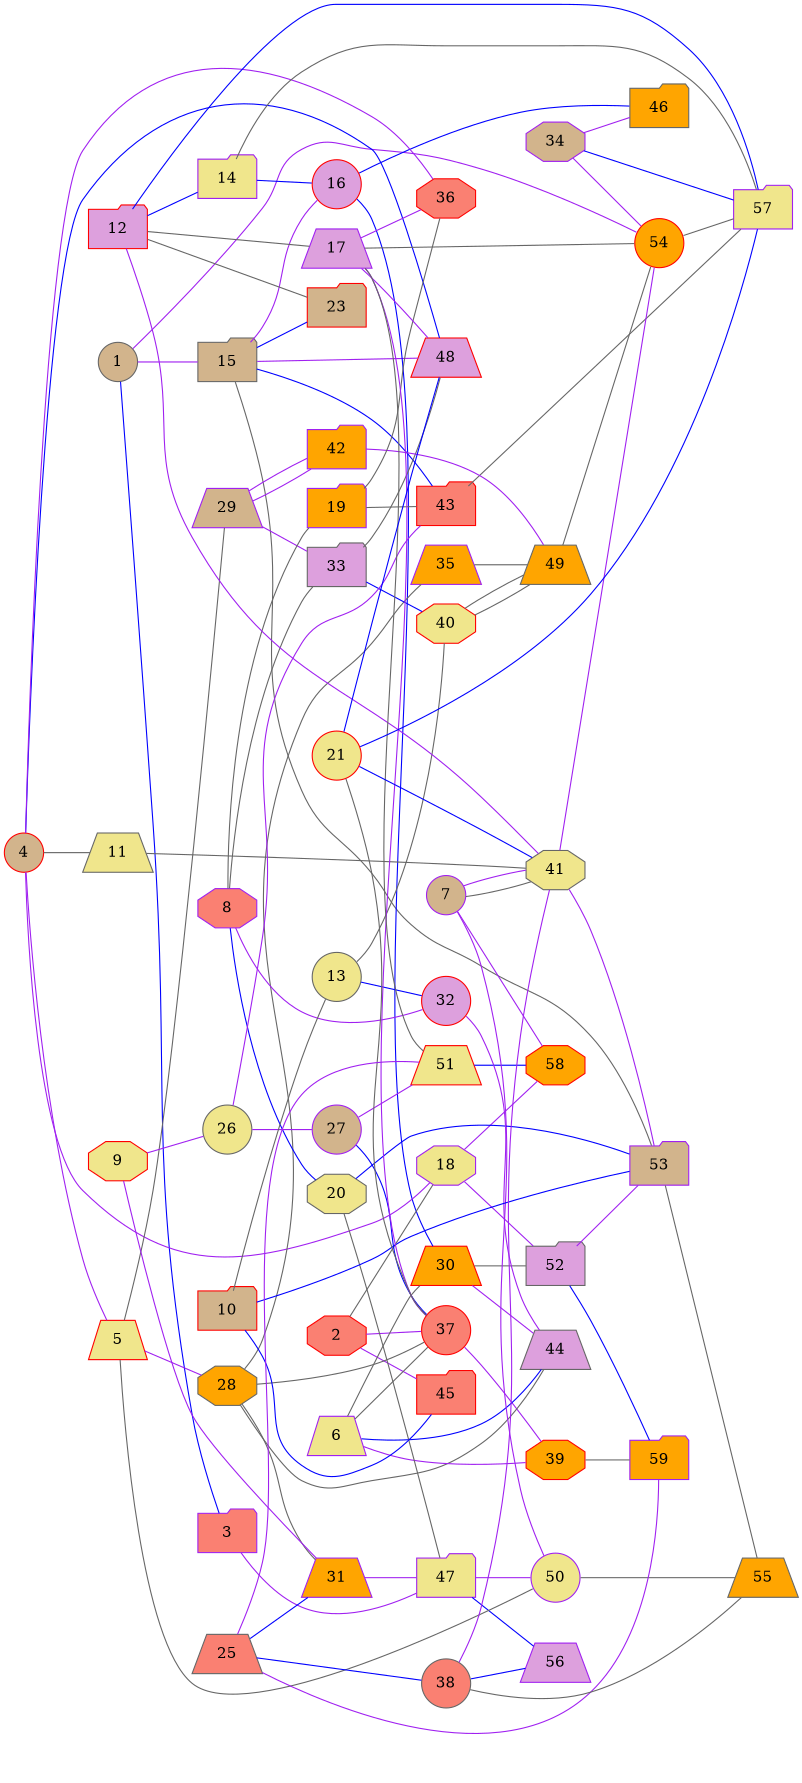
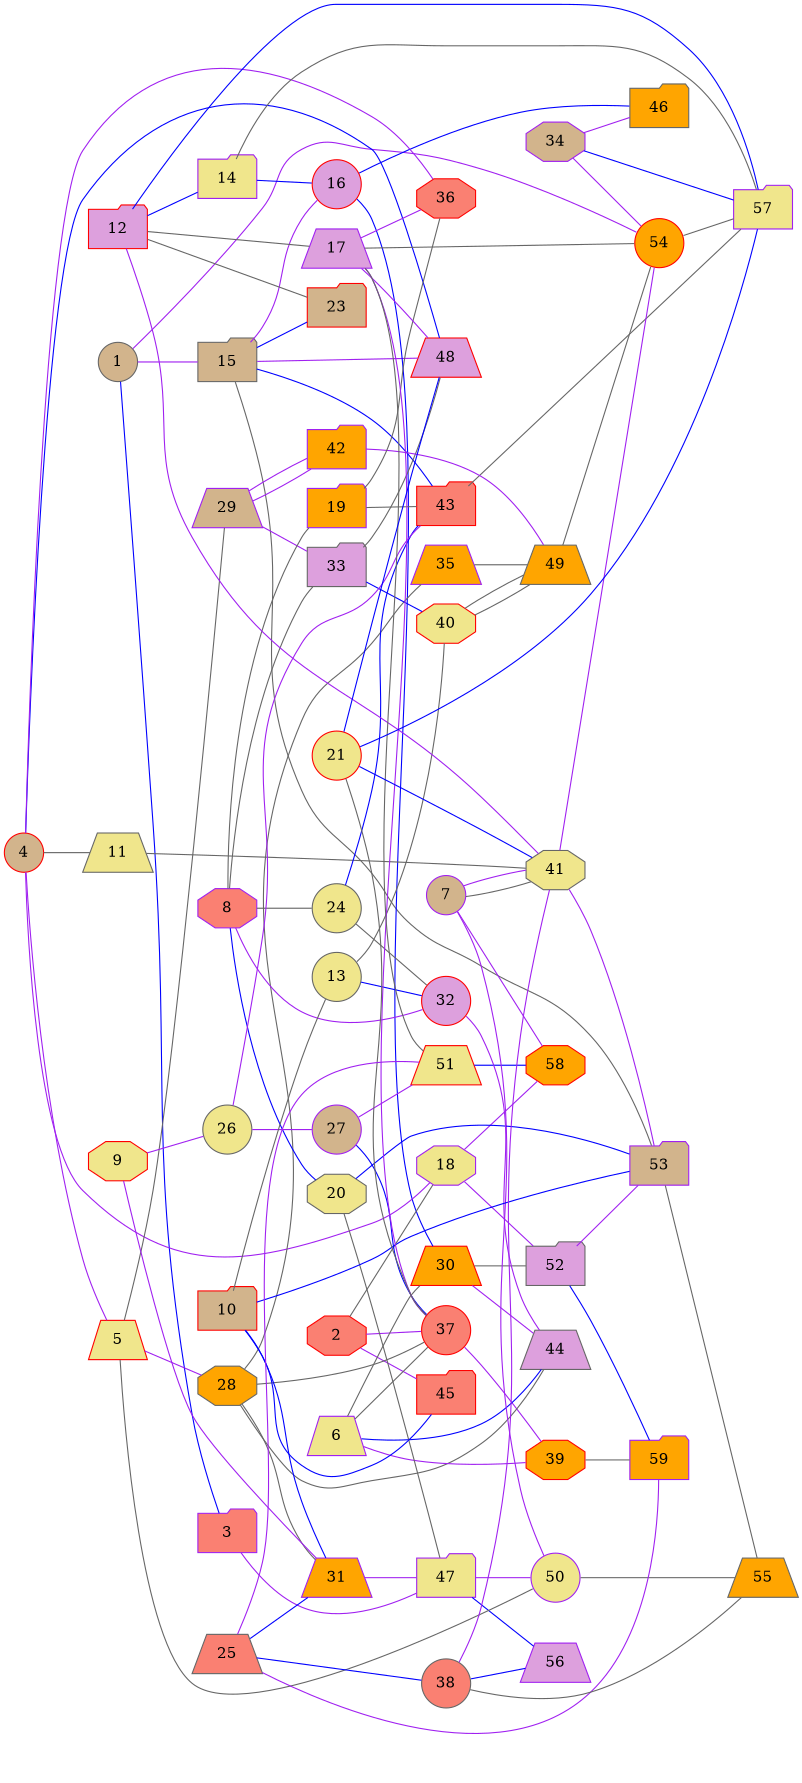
none -> (337, 908)
none -> (285, 1431)
